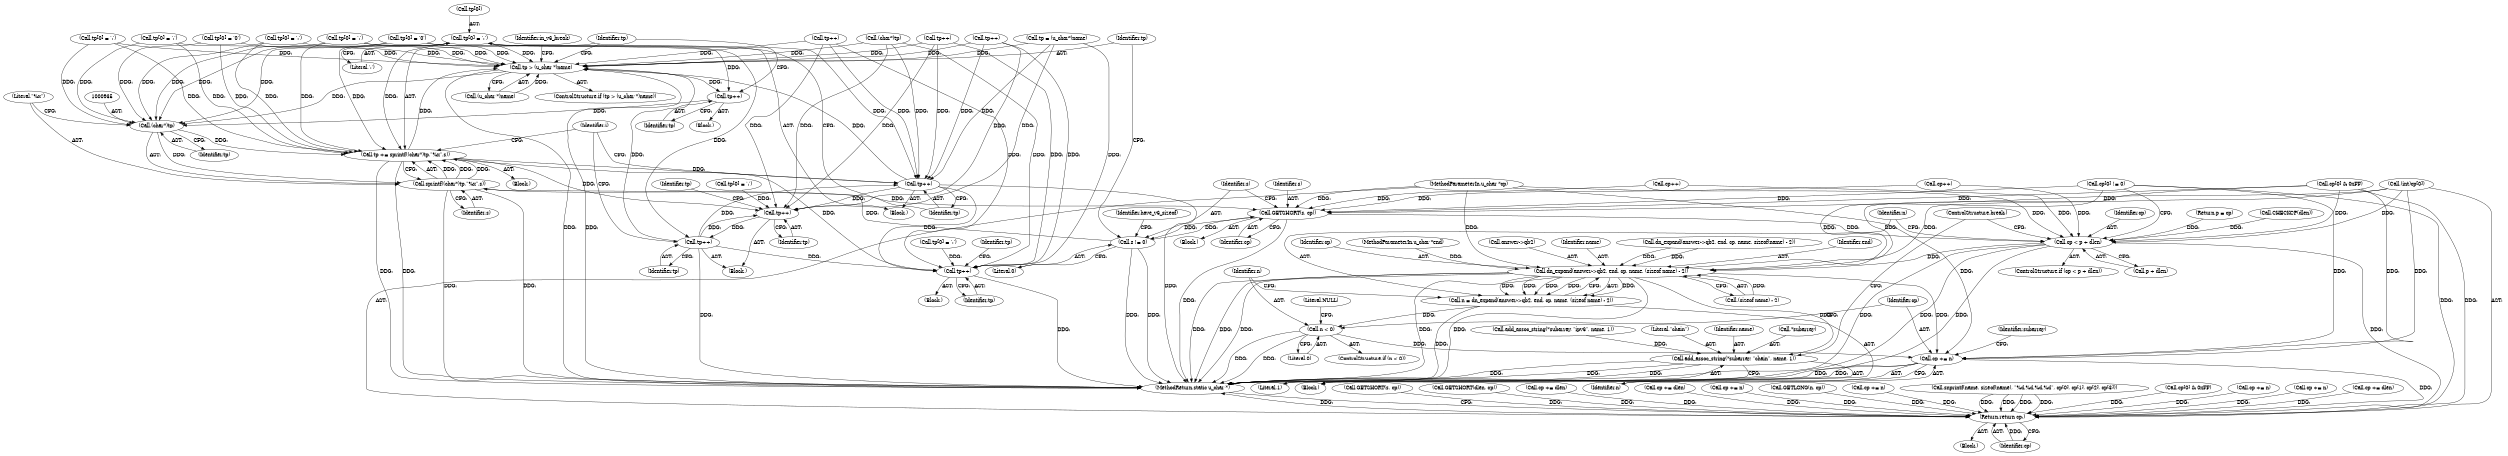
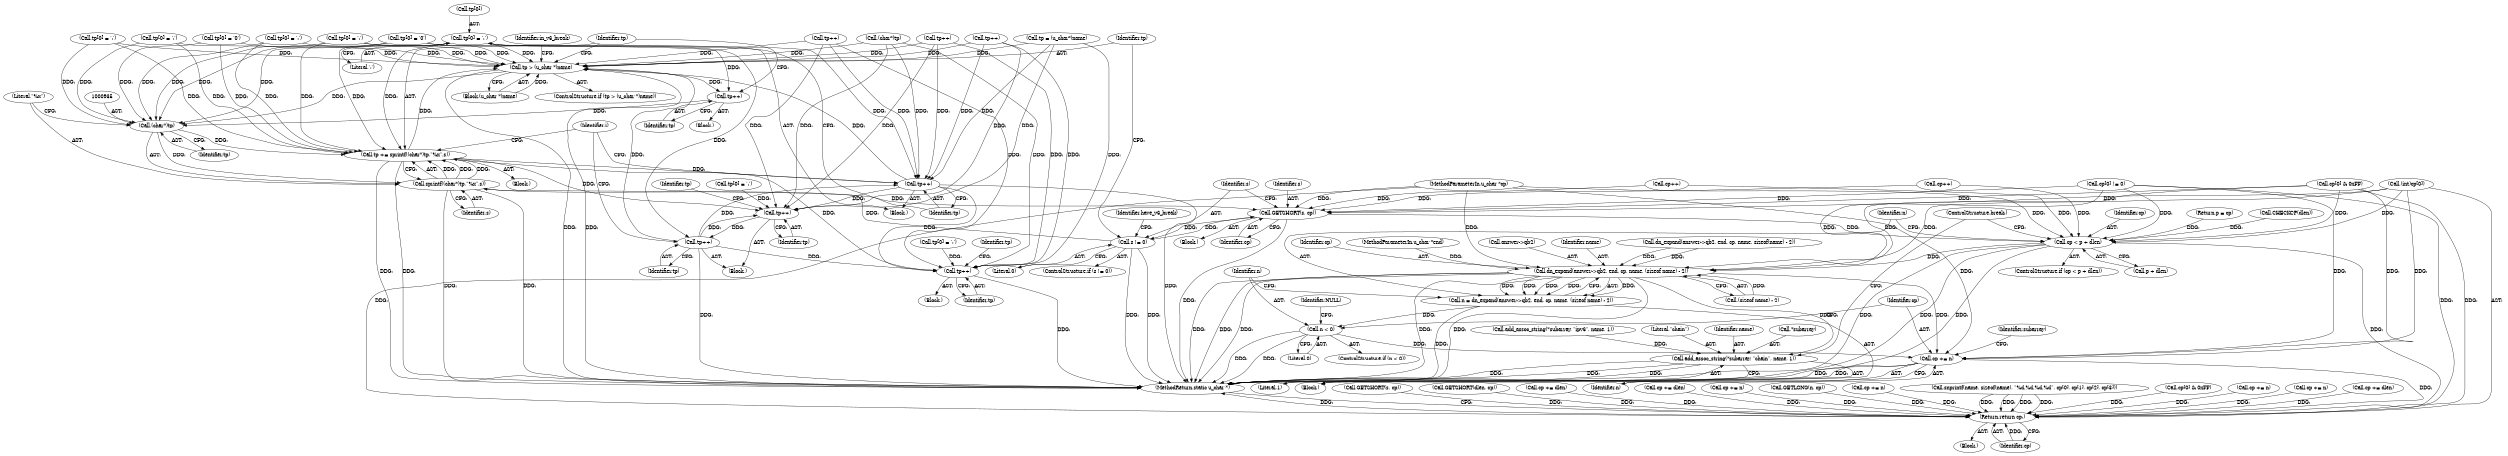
(490, 97) -> (490, 97)
(1147, 214) -> (1147, 214)
(2167, 214) -> (2167, 214)
(1855, 243) -> none
none -> (1078, 272)
(382, 301) -> (382, 301)
(1321, 301) -> (1321, 301)
